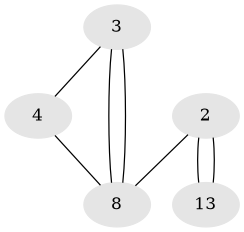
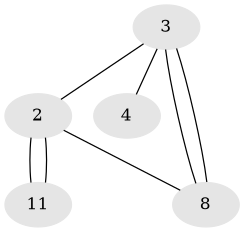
none -> (102, 72)
(78, 160) -> none
(206, 205) -> (38, 205)
